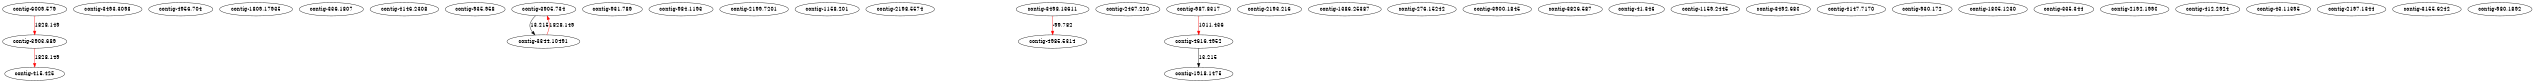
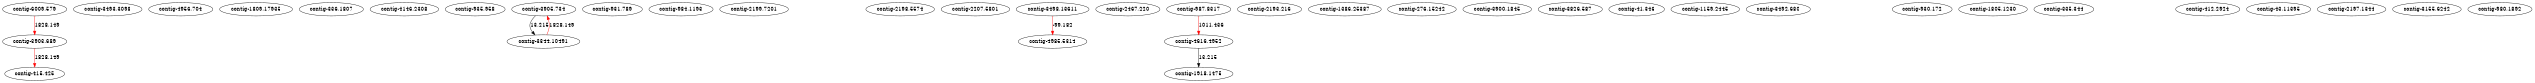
(827, 9) -> none
none -> (975, 9)
(1851, 9) -> none
(2135, 9) -> none
(1063, 25) -> (1063, 25)
